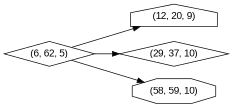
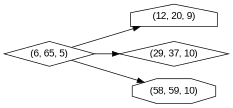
(49, 54) -> (49, 54)
